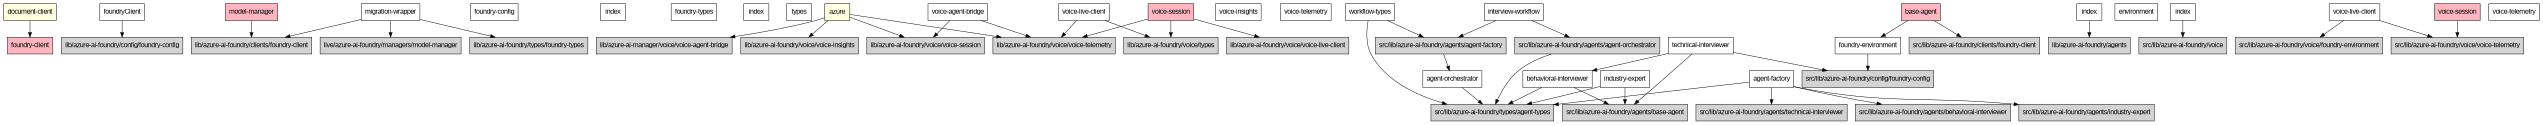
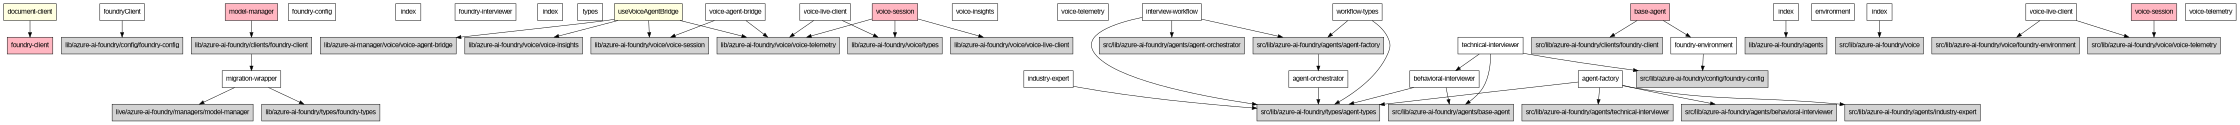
(694, 12) -> (486, 12)
(837, 12) -> (648, 12)
(326, 28) -> (251, 60)
(1519, 70) -> (1136, 78)
(1625, 94) -> none
